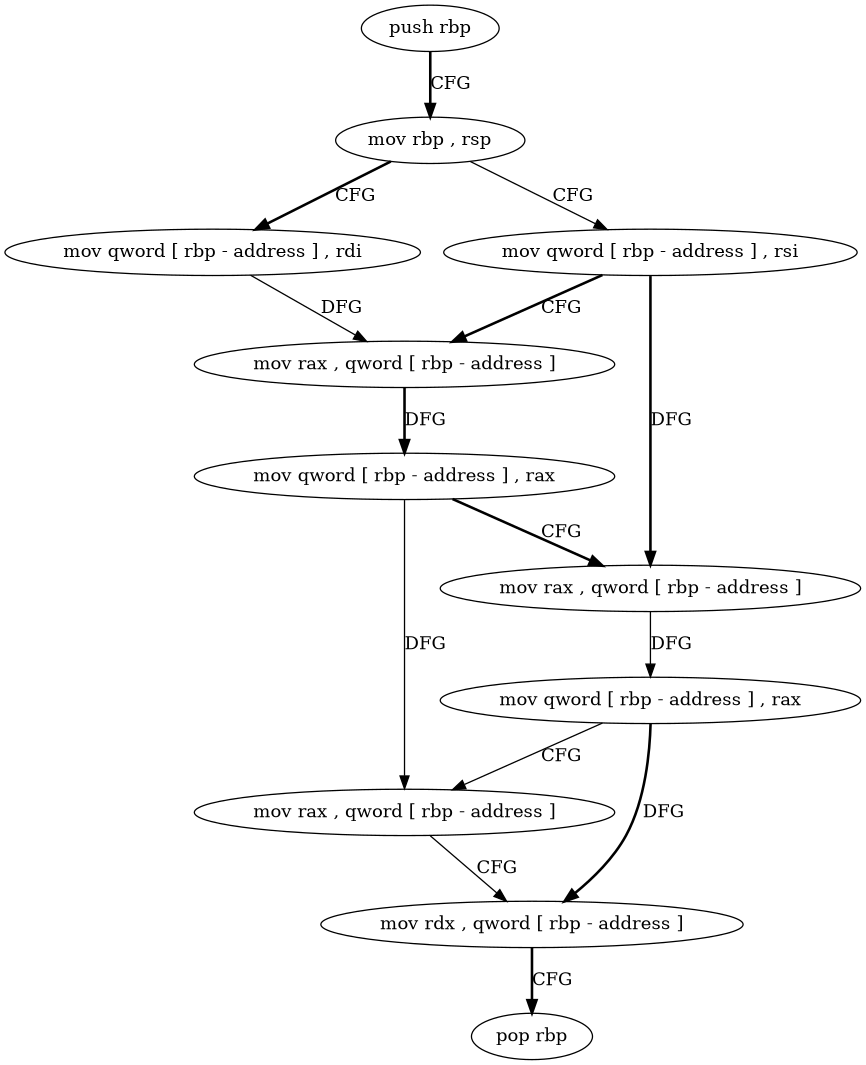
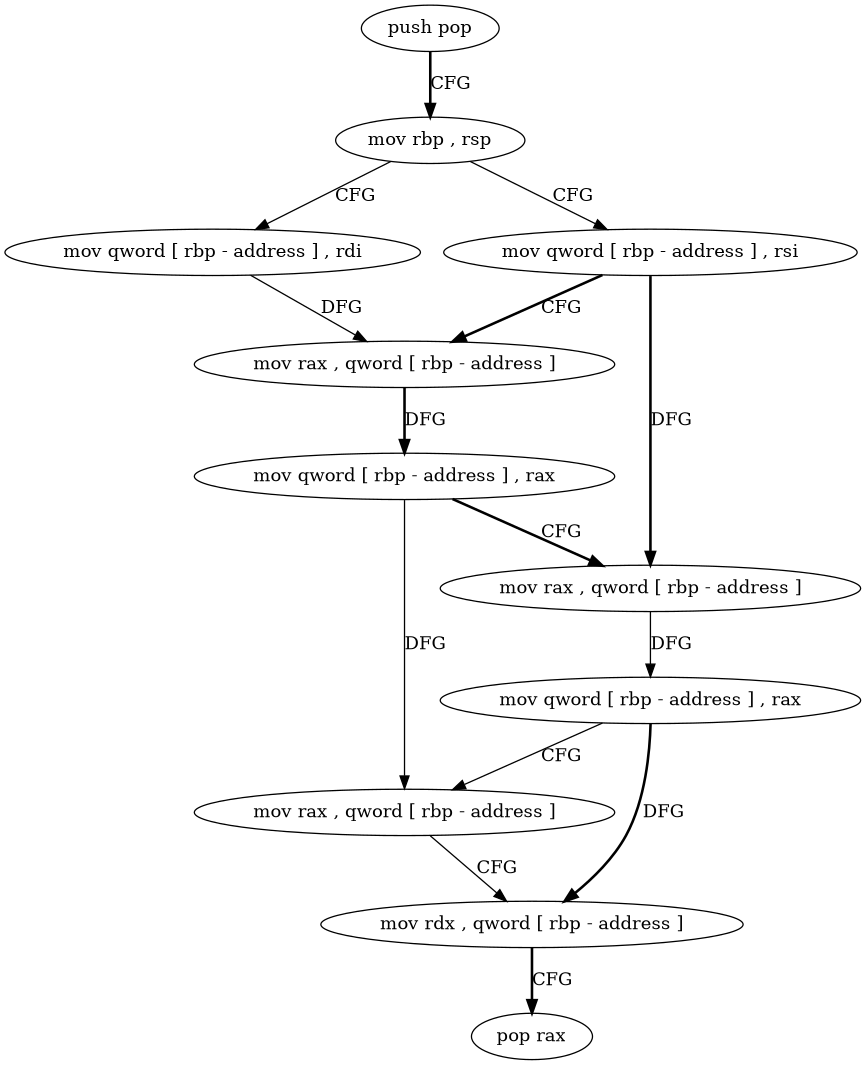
(430, 28) -> (430, 28)
(329, 193) -> (329, 193)
(532, 1036) -> (532, 1036)
